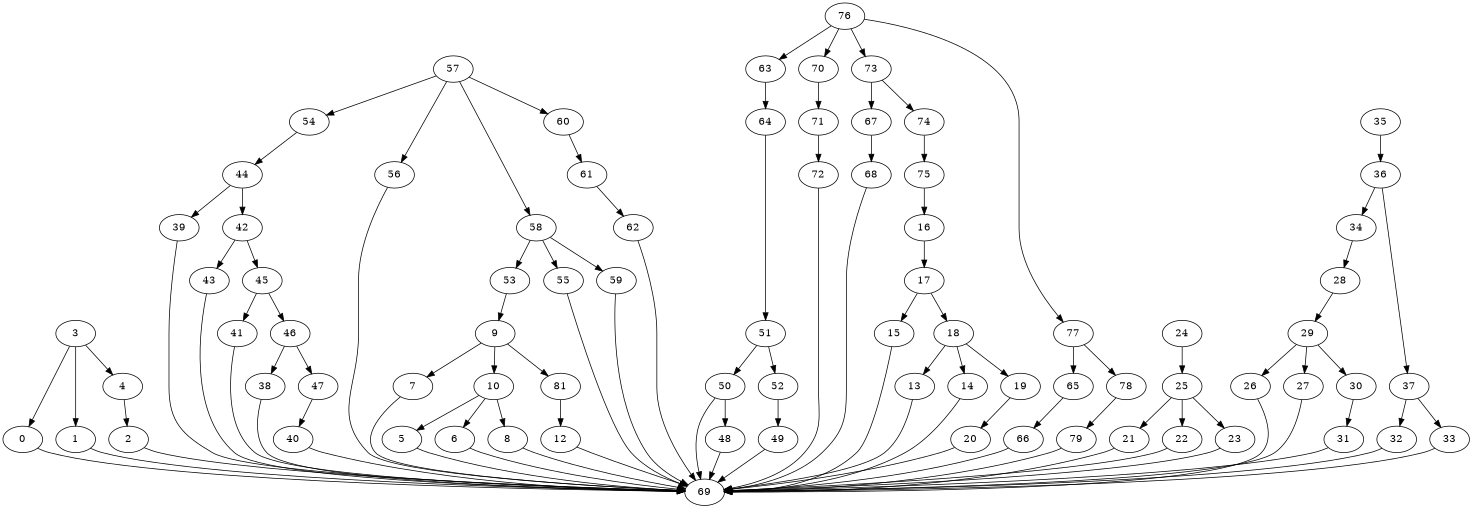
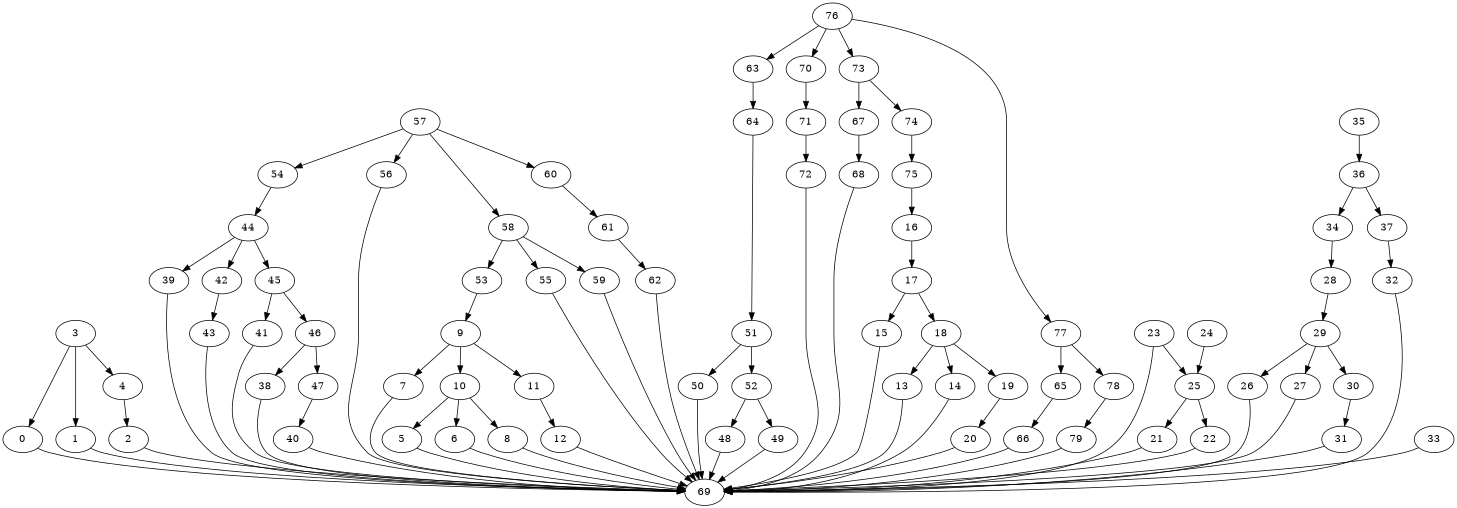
(251, 251) -> (260, 251)
(561, 386) -> (534, 386)
(725, 409) -> (740, 410)
(1206, 410) -> (1172, 357)
(1427, 410) -> none
